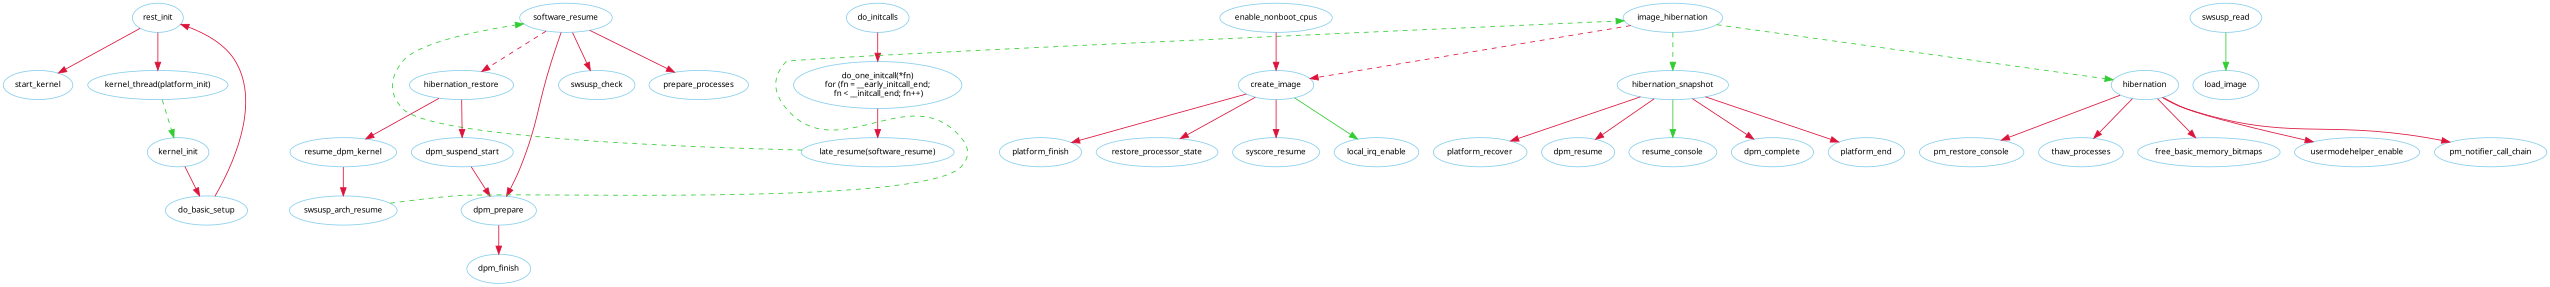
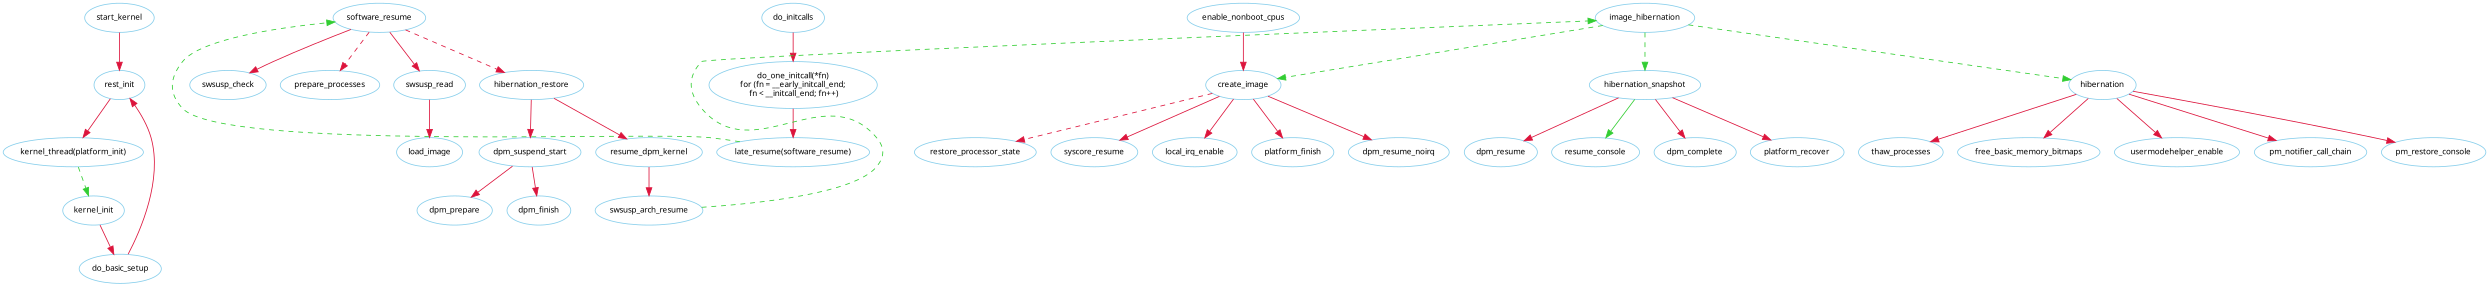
(2226, 47) -> (430, 115)
(103, 49) -> (119, 47)
(628, 49) -> (357, 48)
(1475, 51) -> (1444, 51)
(538, 111) -> (402, 48)
(1221, 116) -> (1118, 116)
(1323, 116) -> (1222, 115)
none -> (1399, 152)
(1866, 152) -> none
(499, 236) -> (534, 177)
